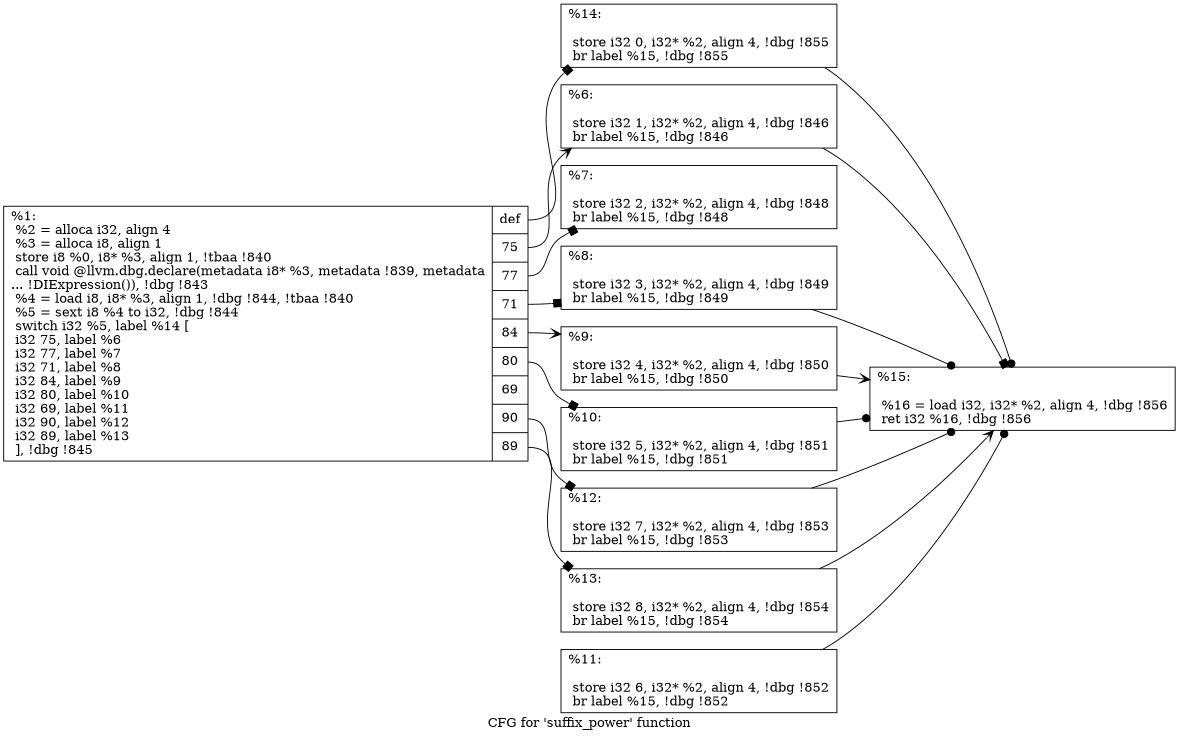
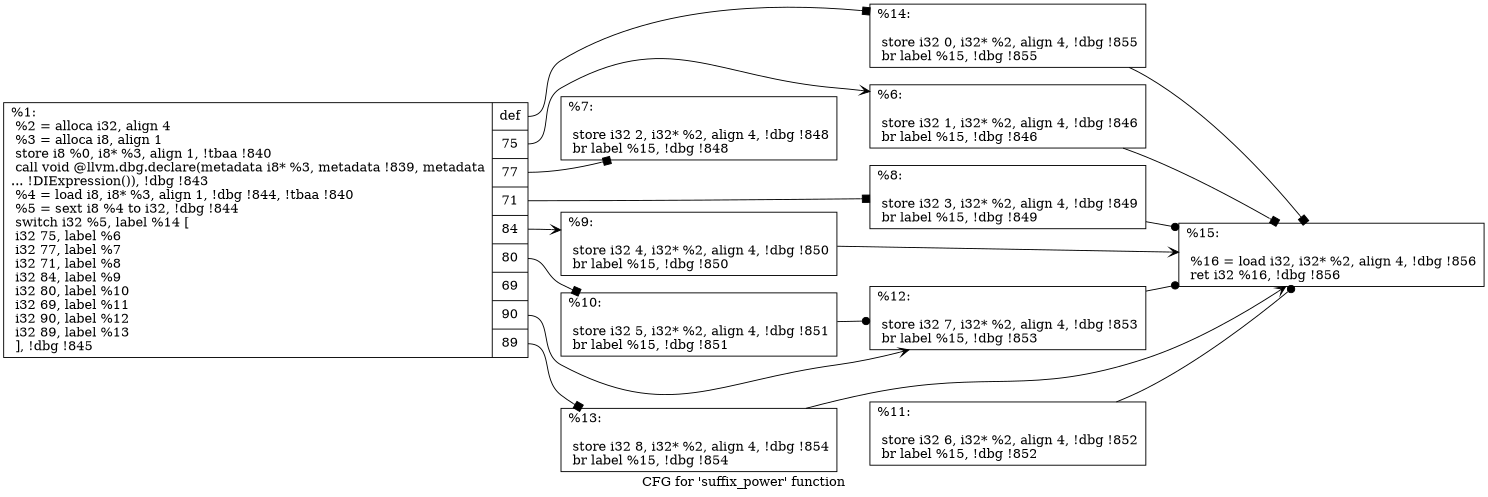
(939, 200) -> (1222, 133)
(850, 420) -> (850, 321)
(548, 446) -> (698, 392)
